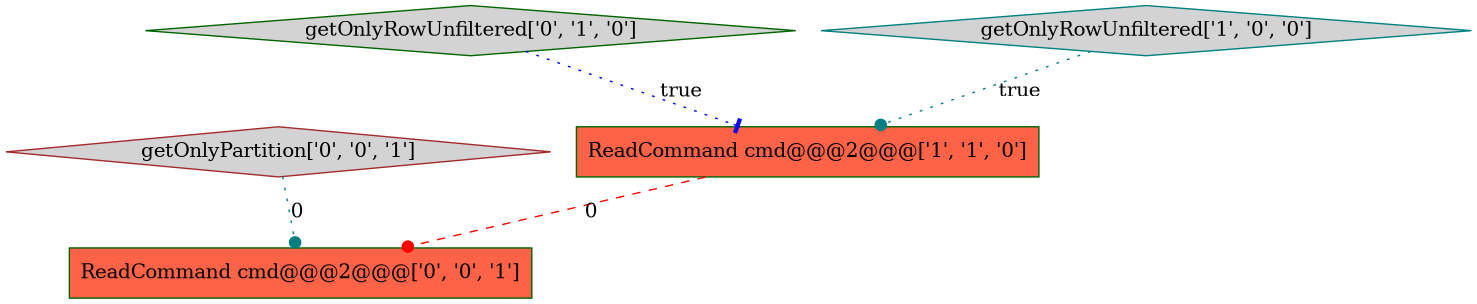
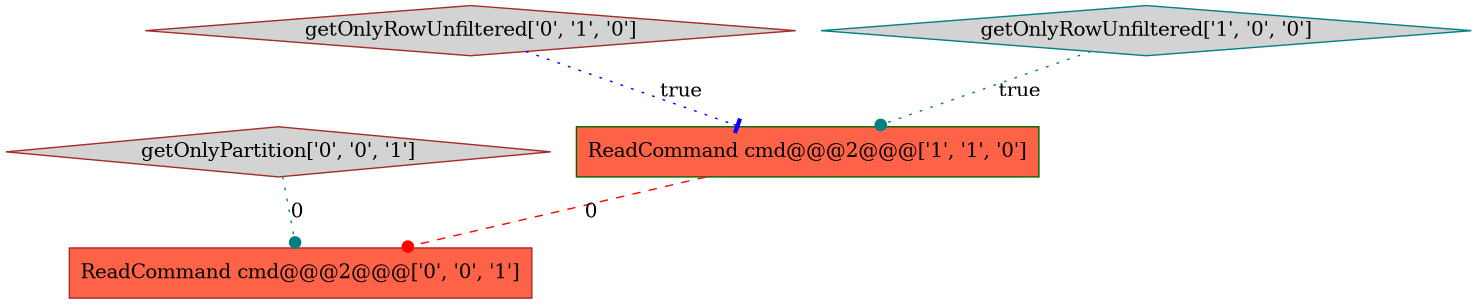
(471, 31) -> (471, 31)
(301, 273) -> (301, 273)
